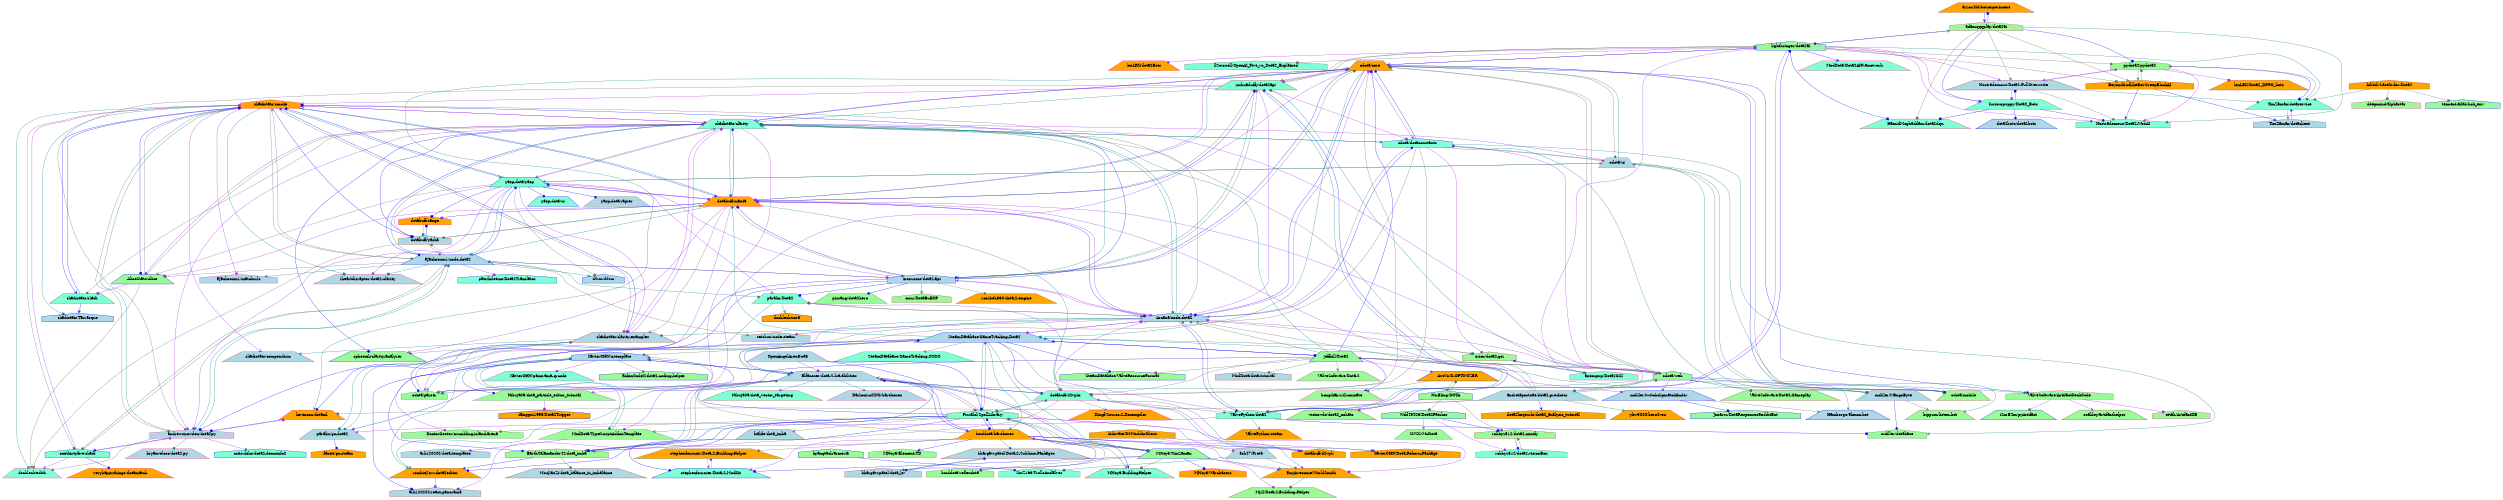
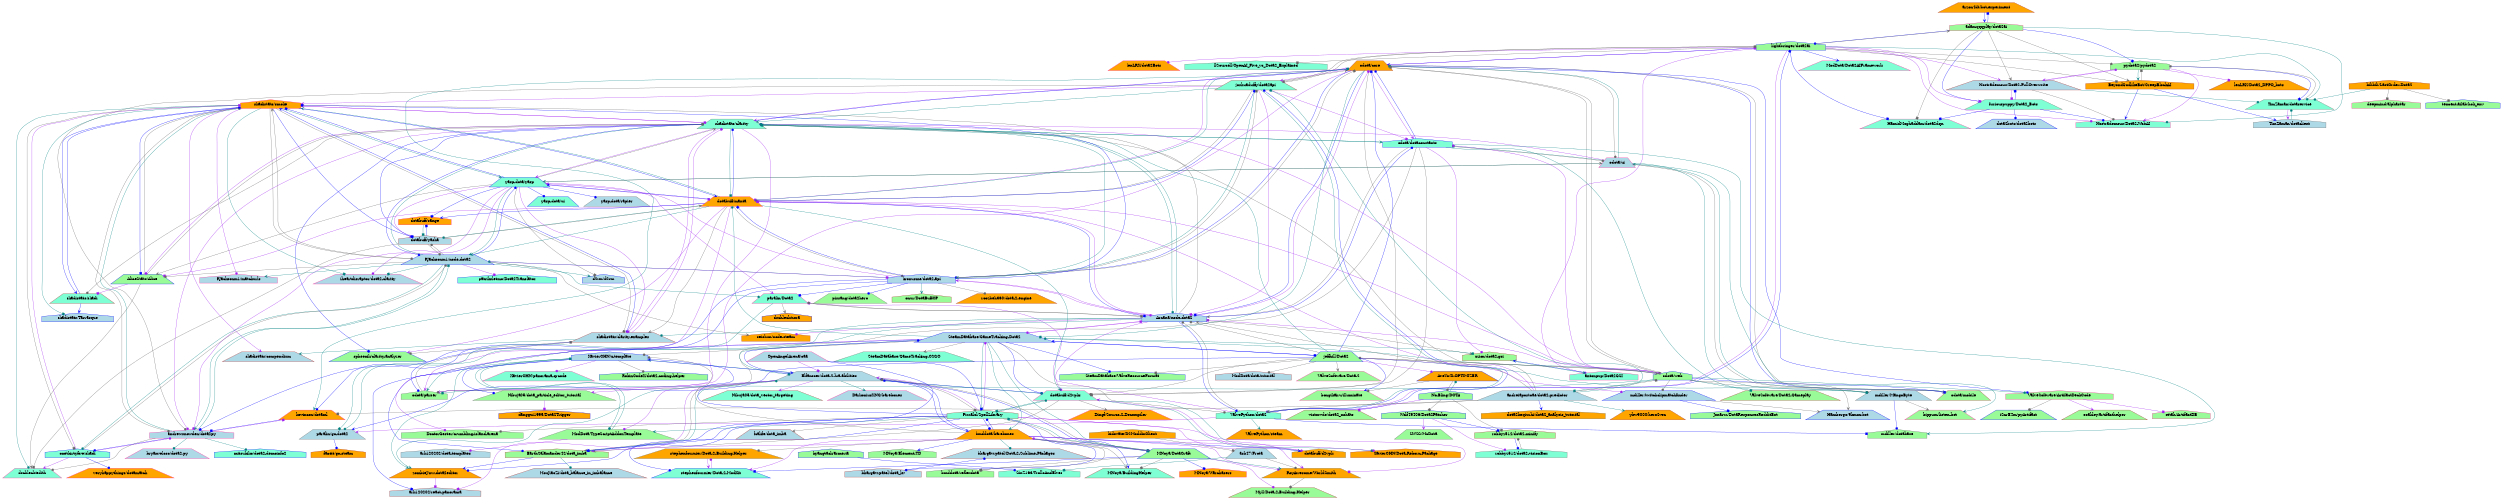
(776, 337) -> (776, 337)
(1174, 454) -> (1174, 454)
(943, 464) -> none
